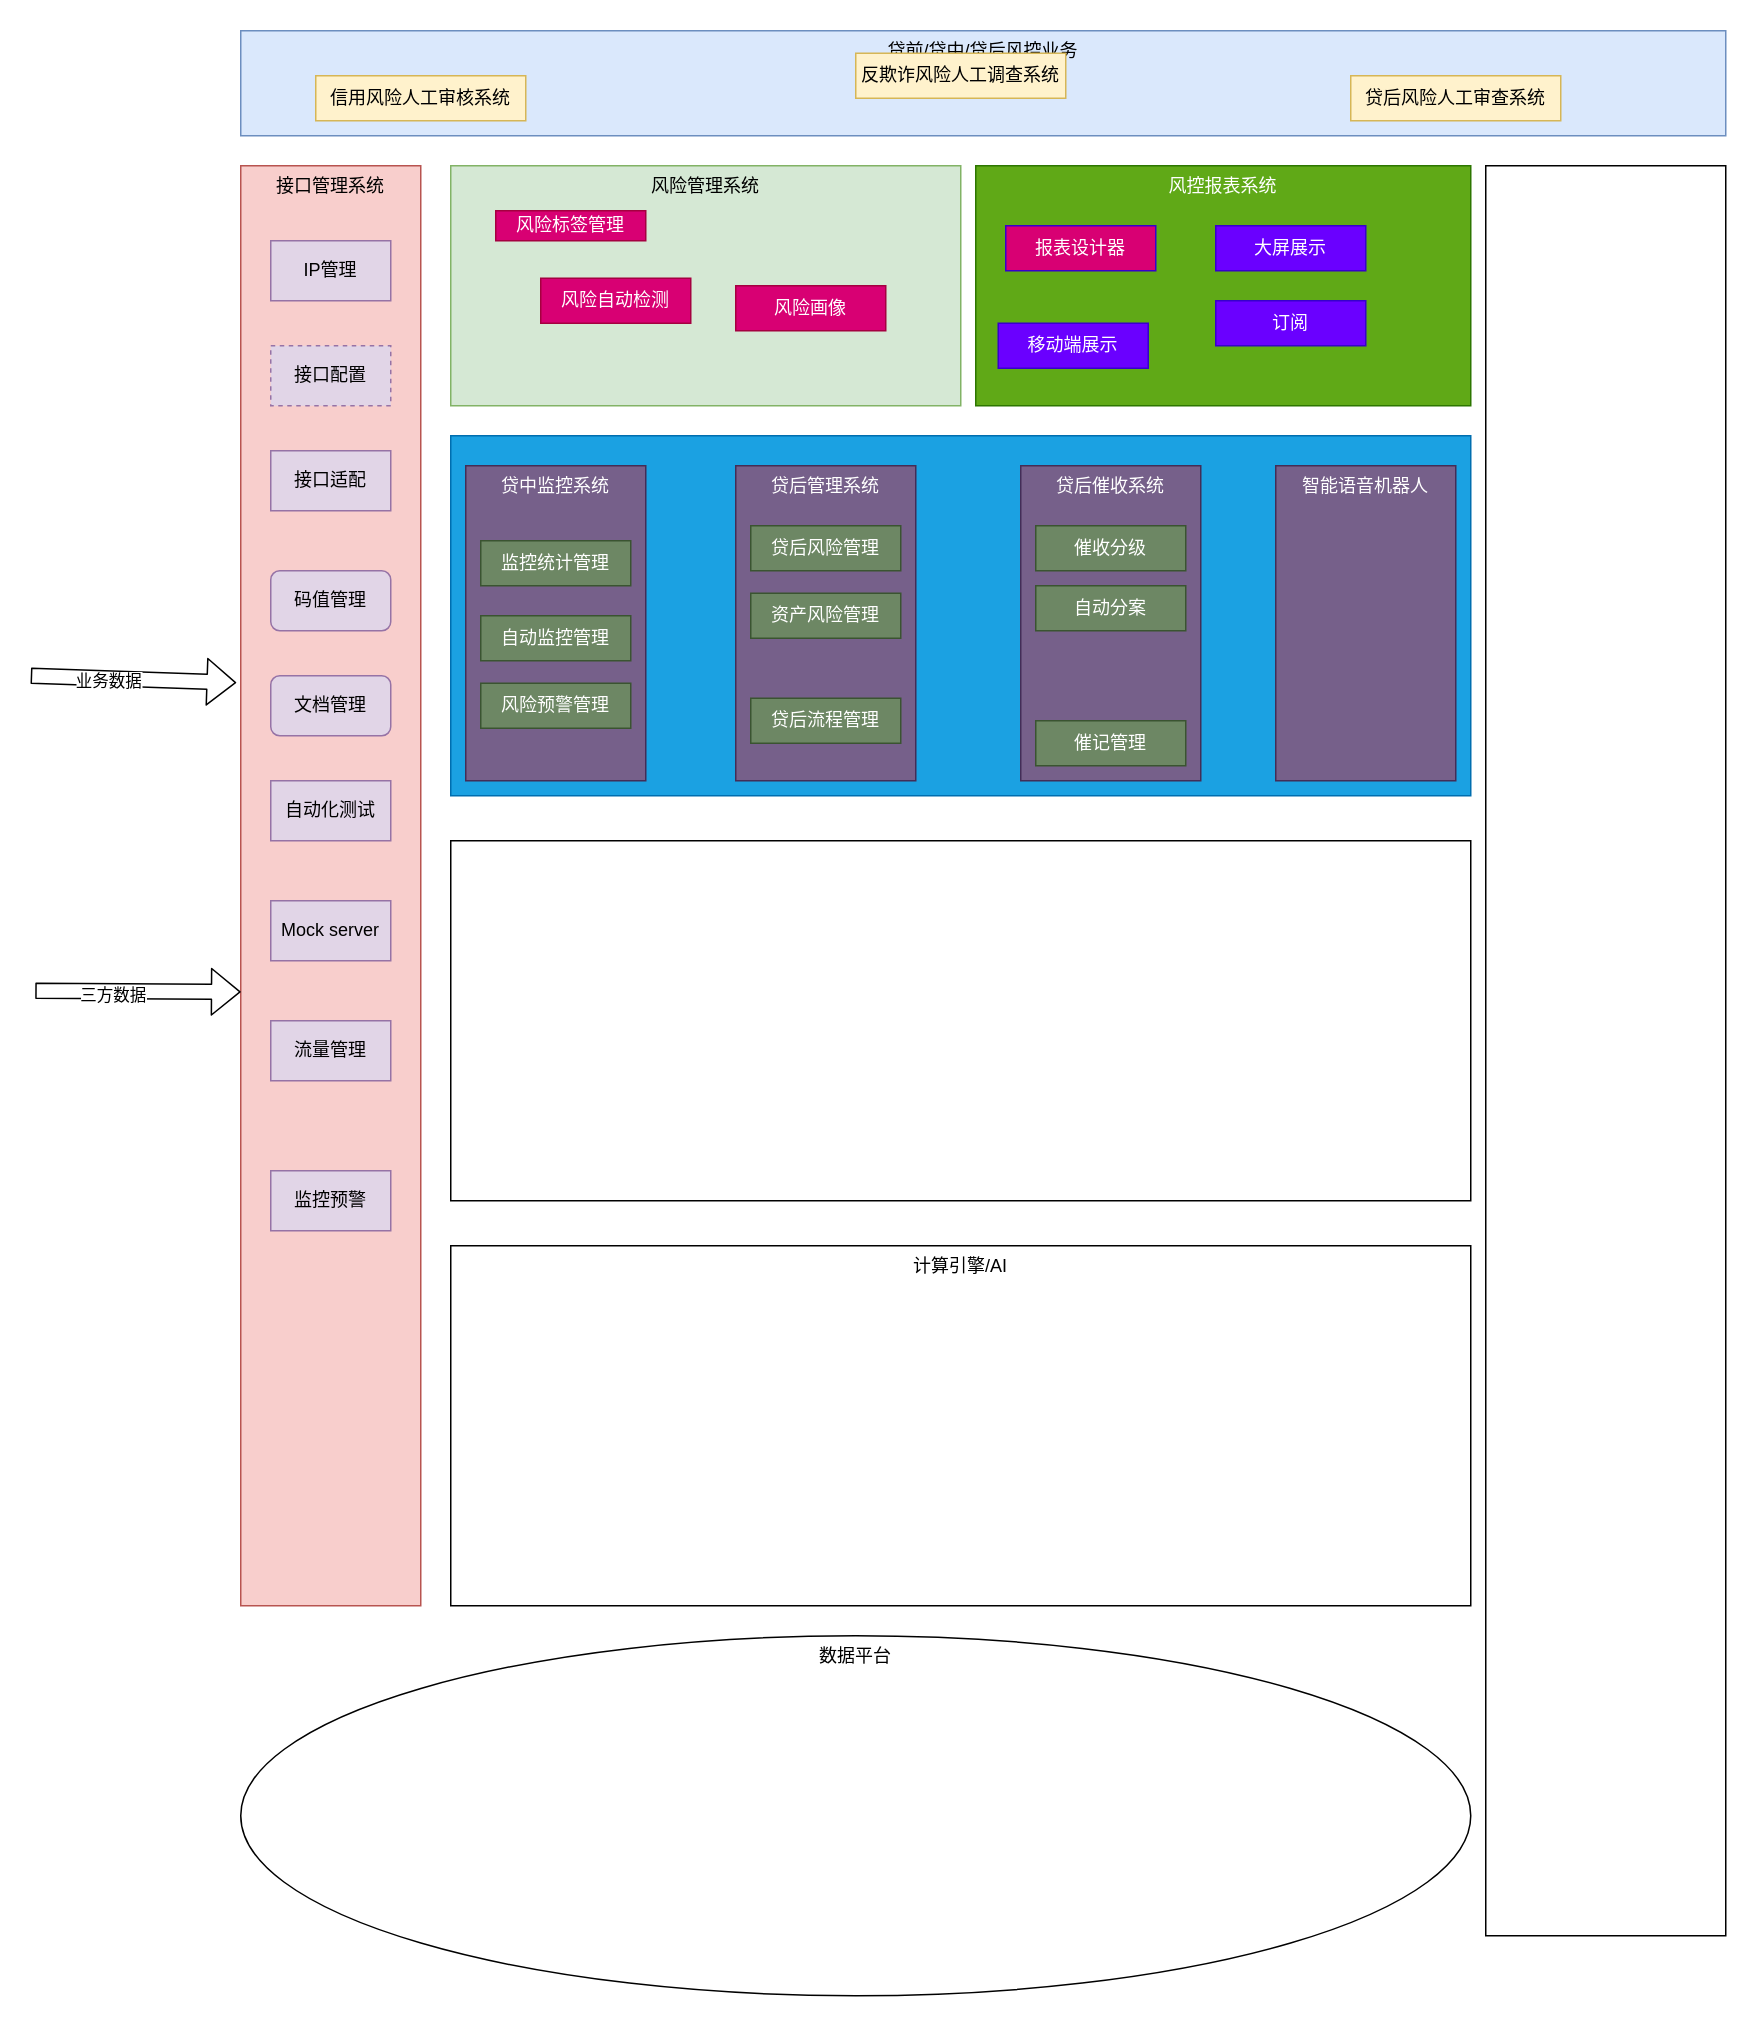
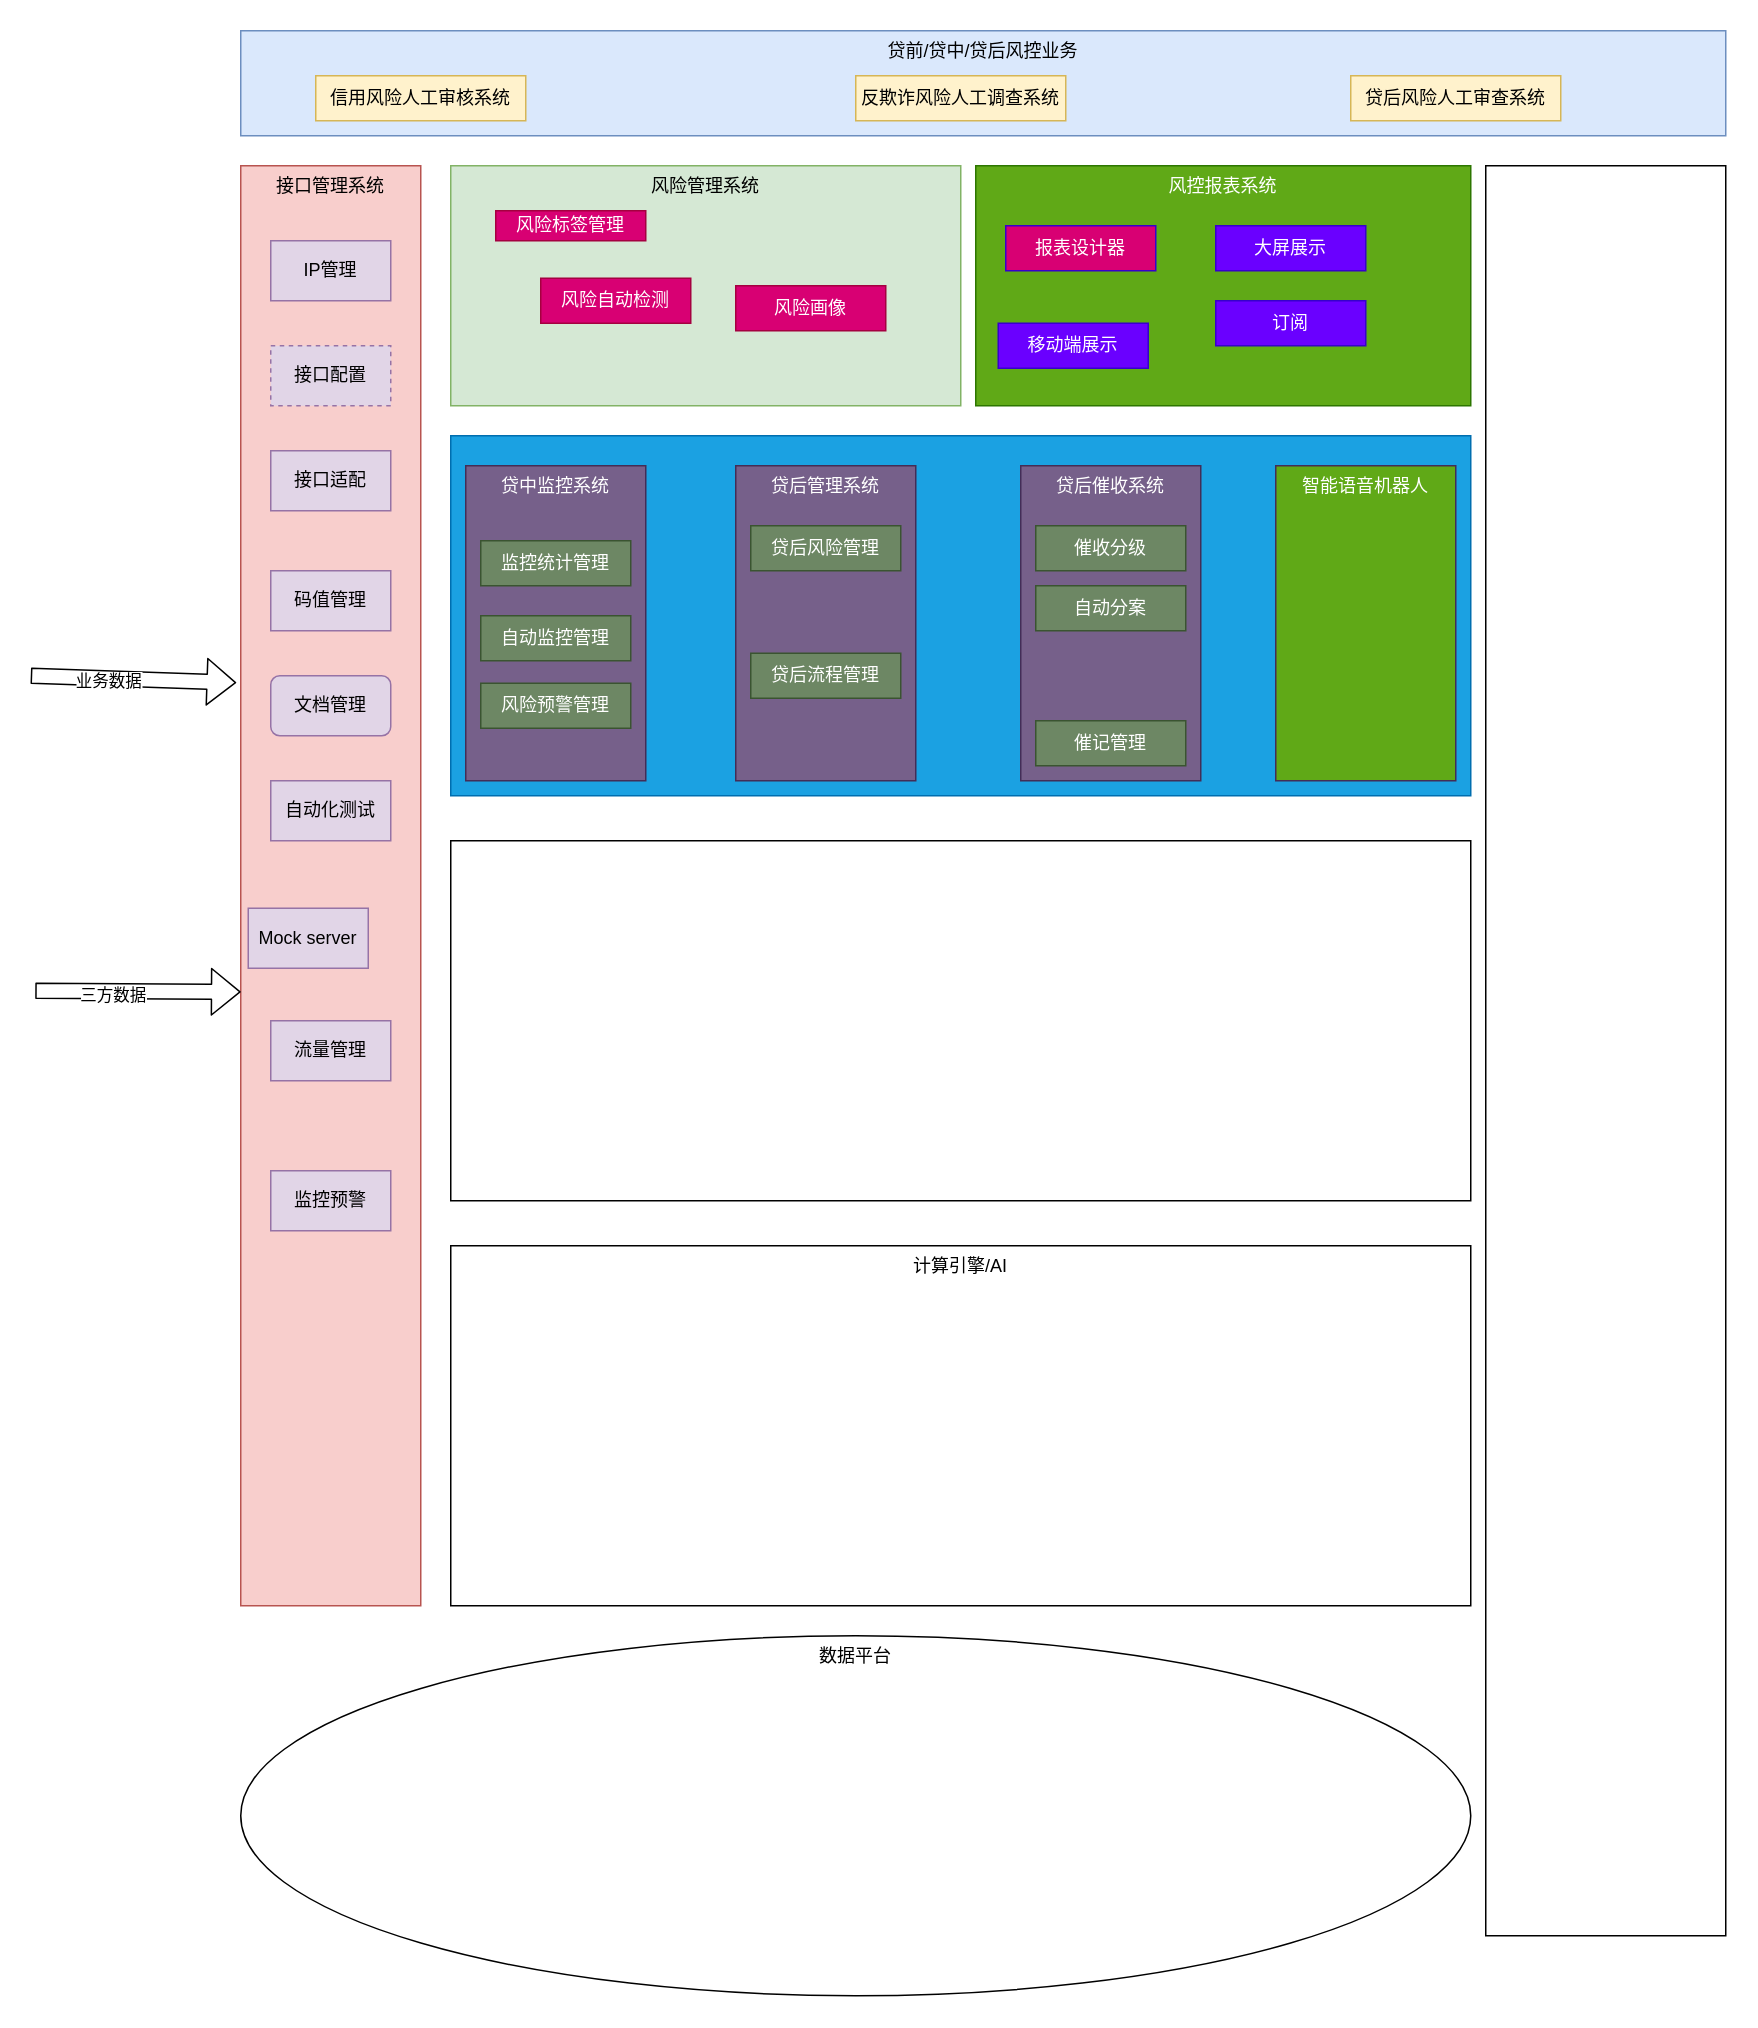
(961, 76) -> (961, 98)
(331, 601) -> (331, 601)
(826, 616) -> none
(1366, 623) -> (1366, 623)
(826, 721) -> (826, 676)
(331, 931) -> (308, 938)
